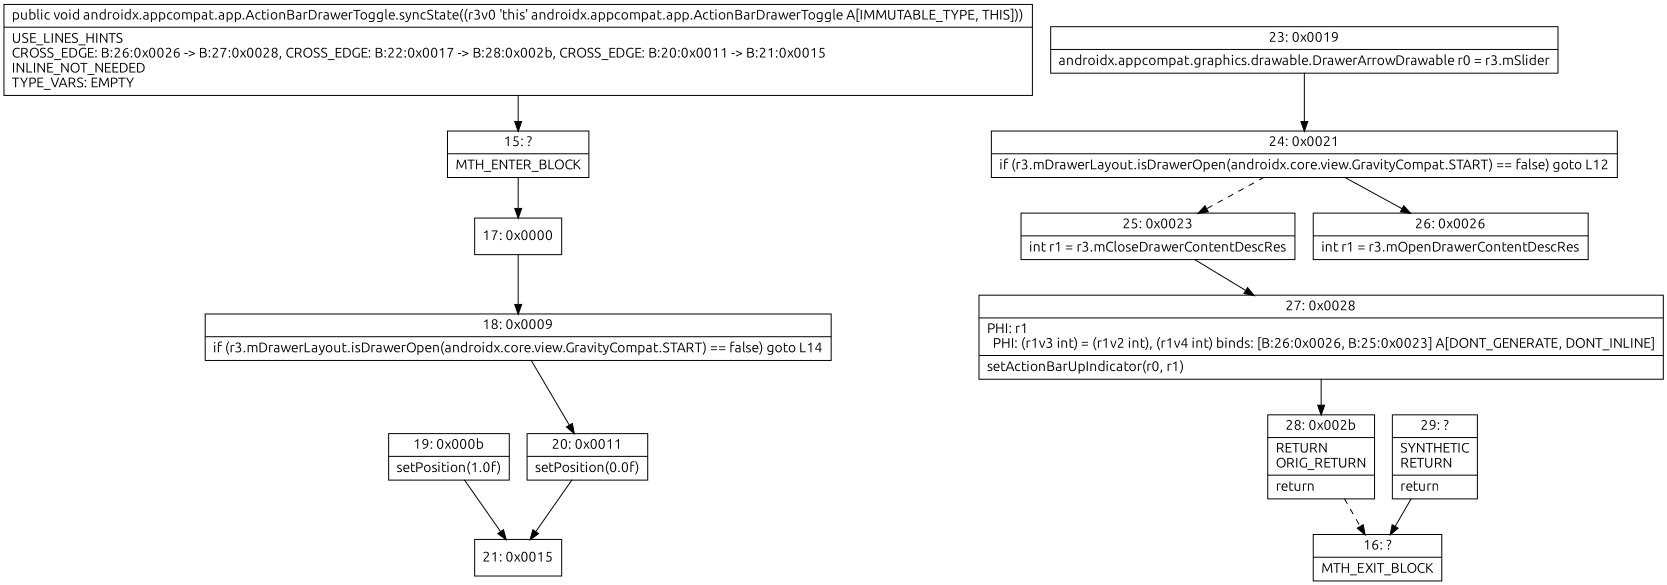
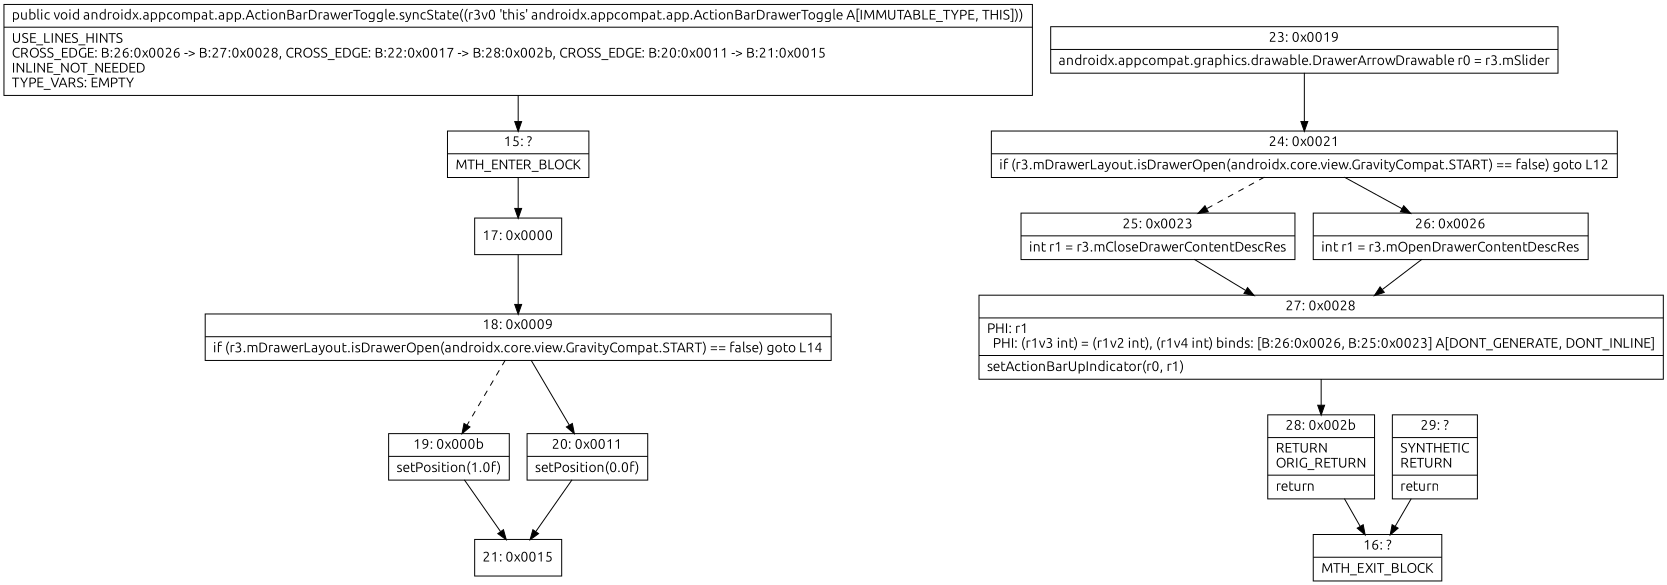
none -> (1402, 274)
none -> (486, 393)
(1352, 512) -> (1352, 512)
